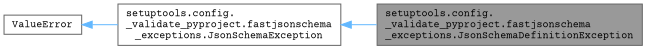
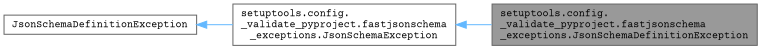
(43, 25) -> (100, 25)
